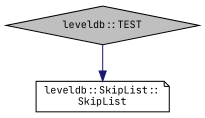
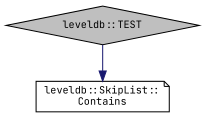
(103, 97) -> (103, 97)
